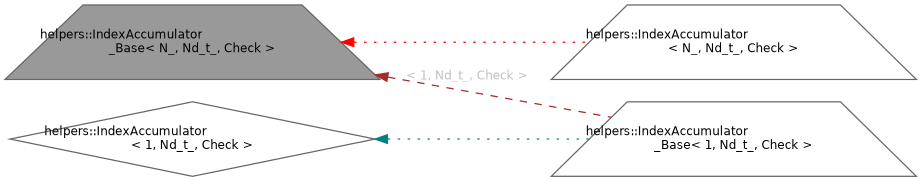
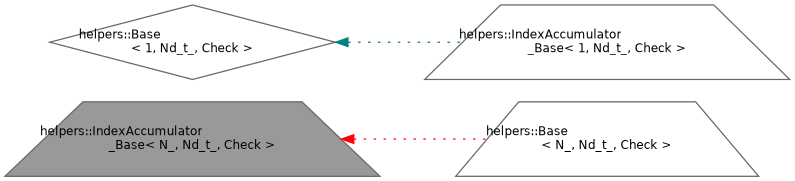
(734, 42) -> (607, 139)
(500, 97) -> none
(192, 139) -> (192, 42)
